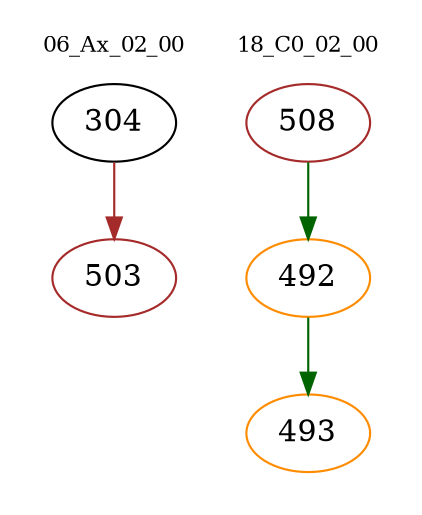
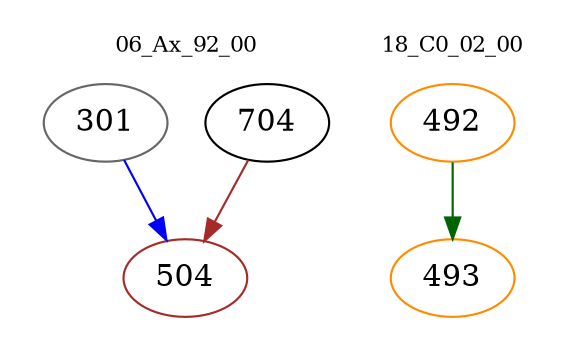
(114, 46) -> (186, 46)
none -> (106, 123)
(114, 123) -> (267, 123)
(308, 123) -> none
(114, 278) -> (185, 278)
